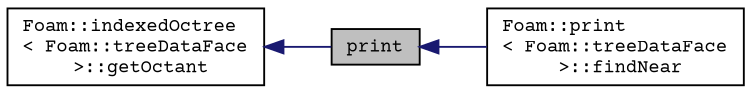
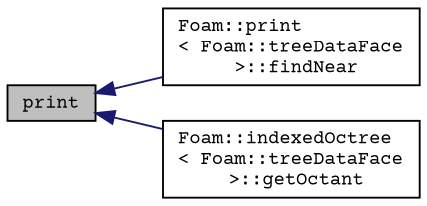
(307, 47) -> (138, 123)
